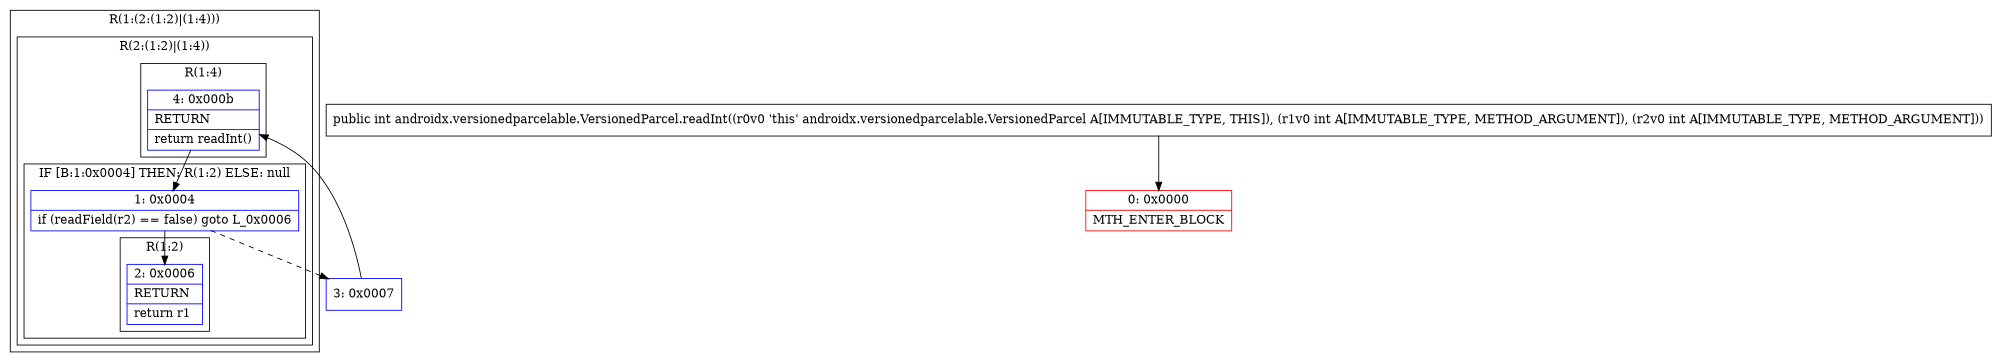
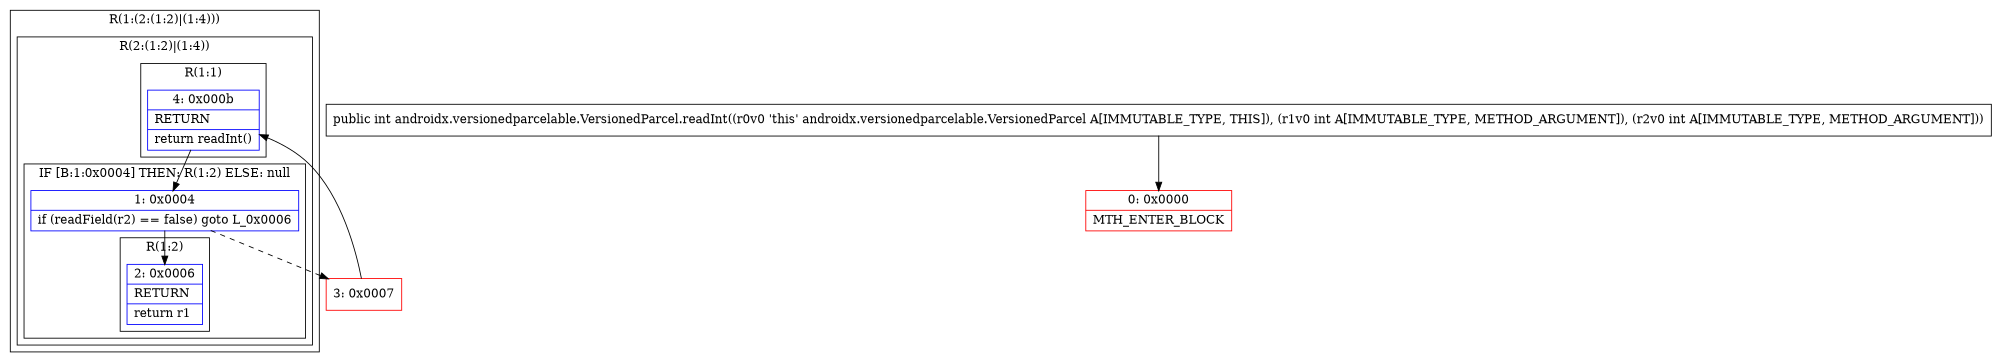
(203, 73) -> (203, 73)
(364, 294) -> (364, 294)
